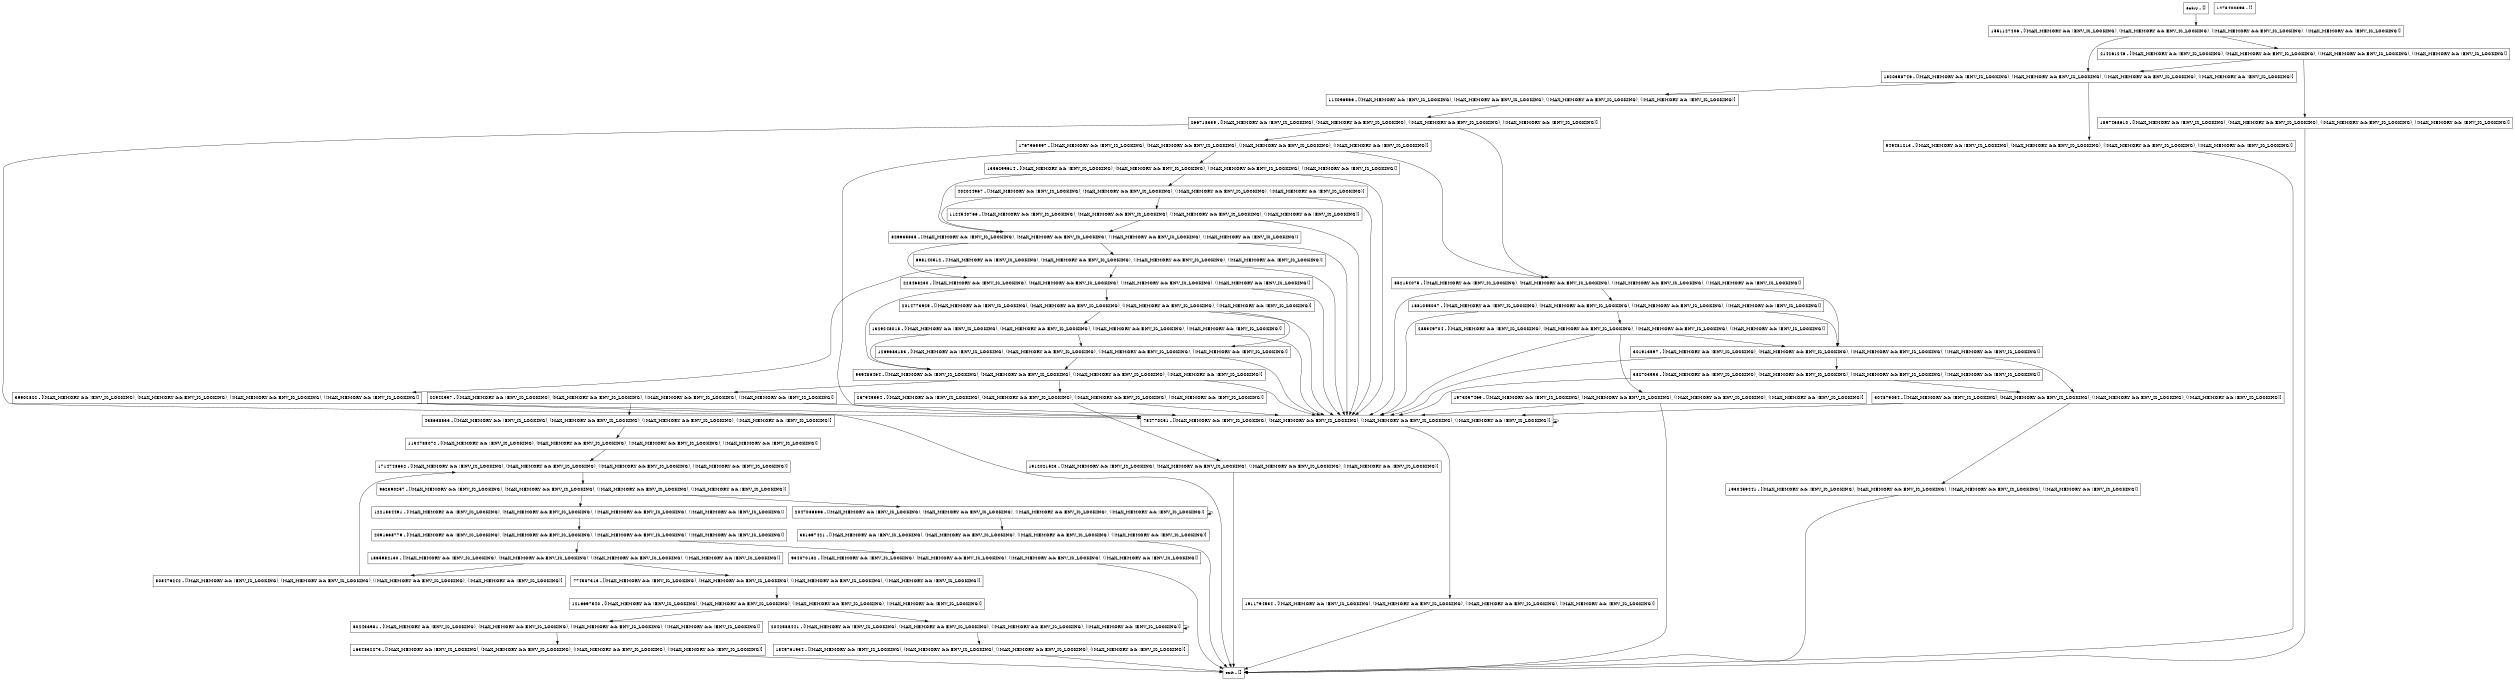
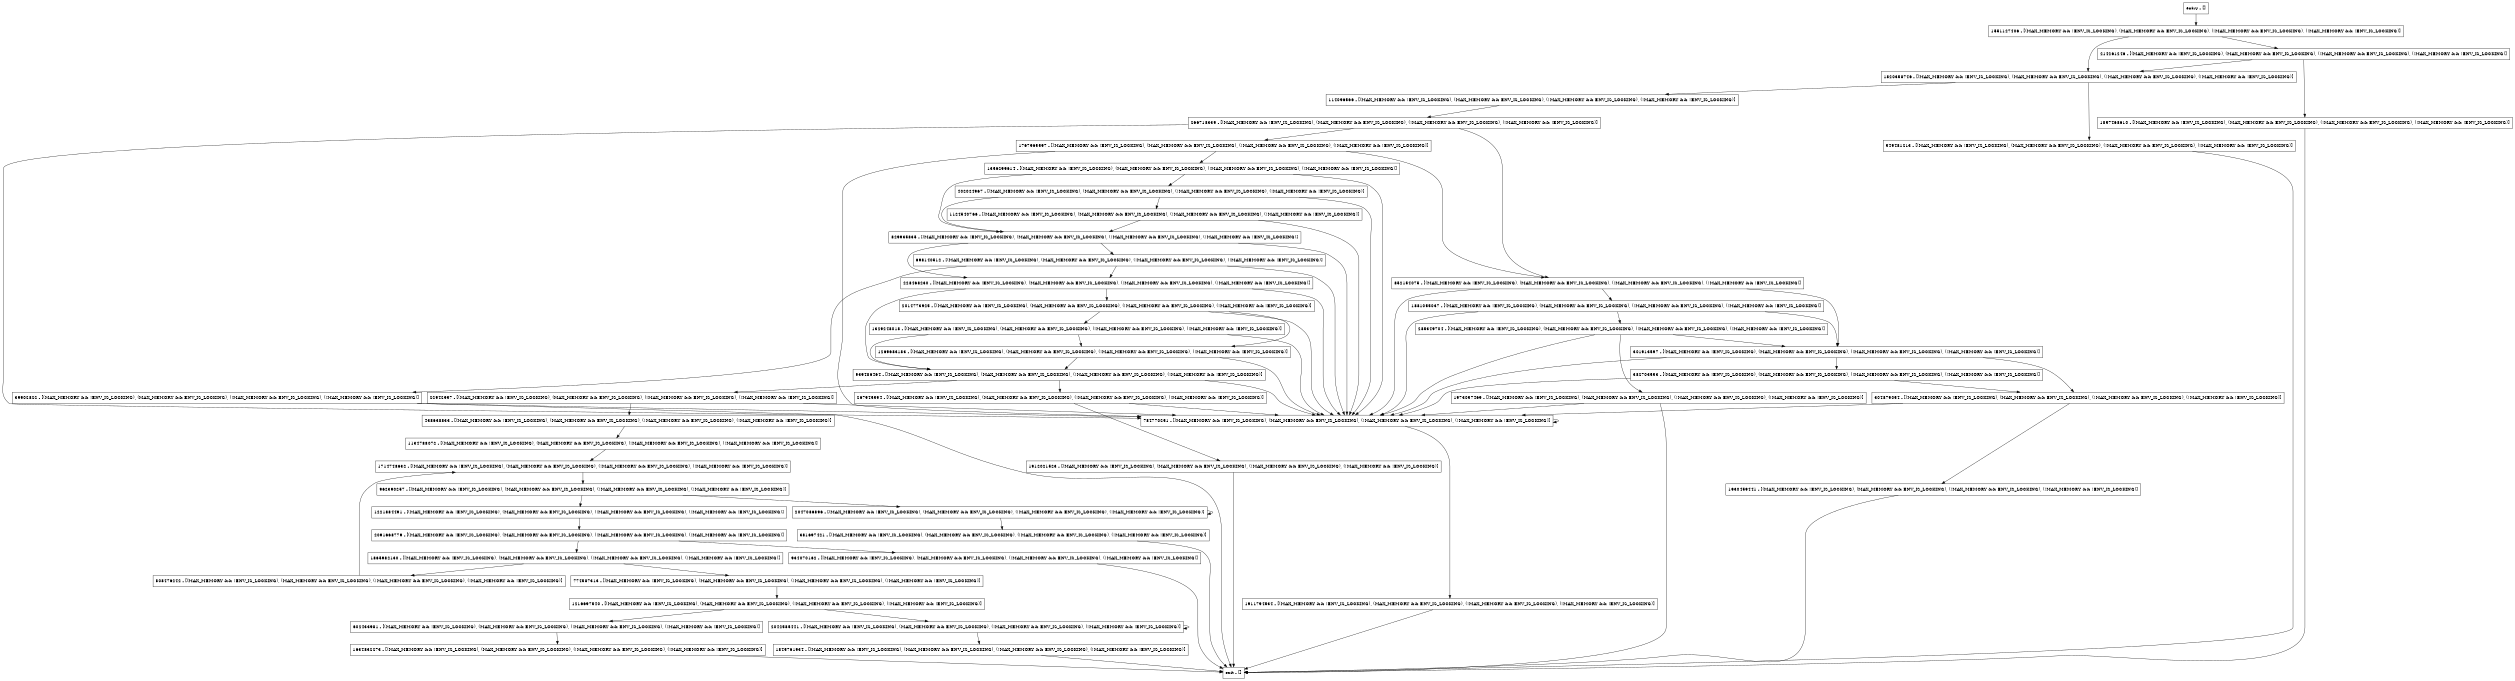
(2235, 8) -> none
